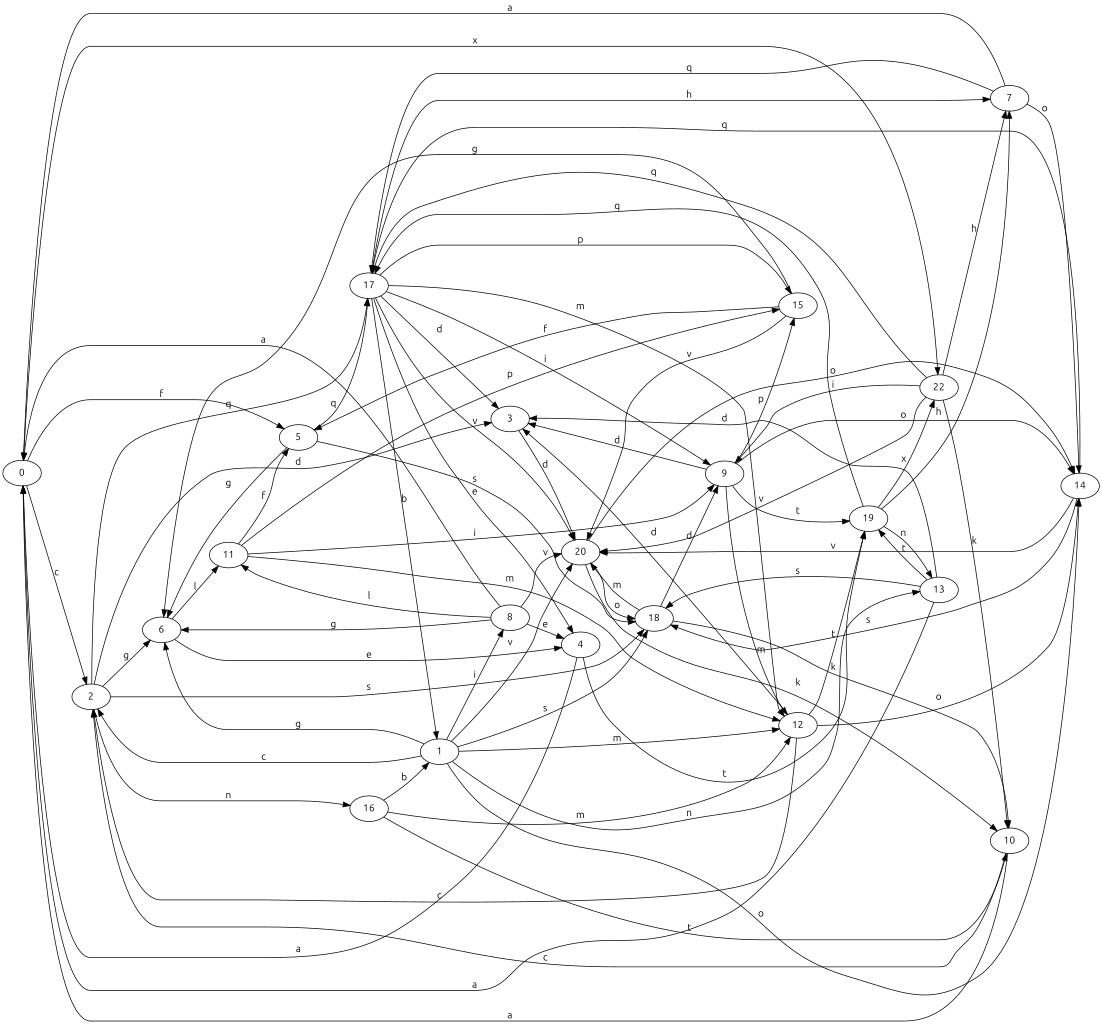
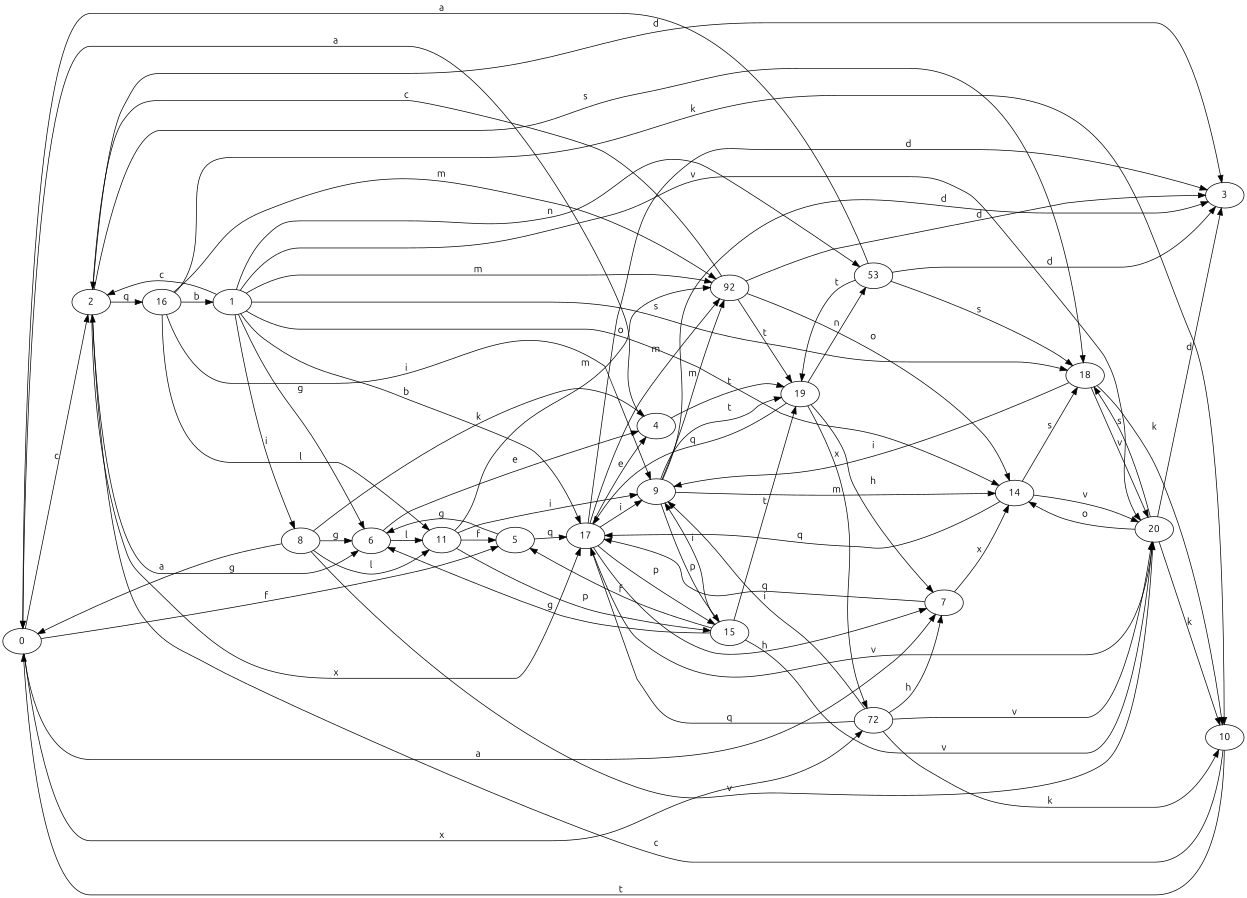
(342, 14) -> (465, 760)
(1045, 109) -> (979, 550)
none -> (429, 367)
(939, 388) -> (874, 720)
(229, 404) -> (336, 673)
(904, 415) -> (837, 490)
none -> (249, 462)
(549, 480) -> (1189, 366)
(496, 496) -> none
(404, 515) -> (419, 404)
none -> (764, 517)
(689, 536) -> (874, 446)
none -> (698, 564)
(617, 585) -> (1120, 443)
(939, 590) -> (874, 276)
(617, 605) -> (1120, 421)
(545, 625) -> (478, 417)
(798, 725) -> (730, 288)
(229, 796) -> (126, 297)
(689, 928) -> (693, 109)
(510, 1016) -> (621, 890)
